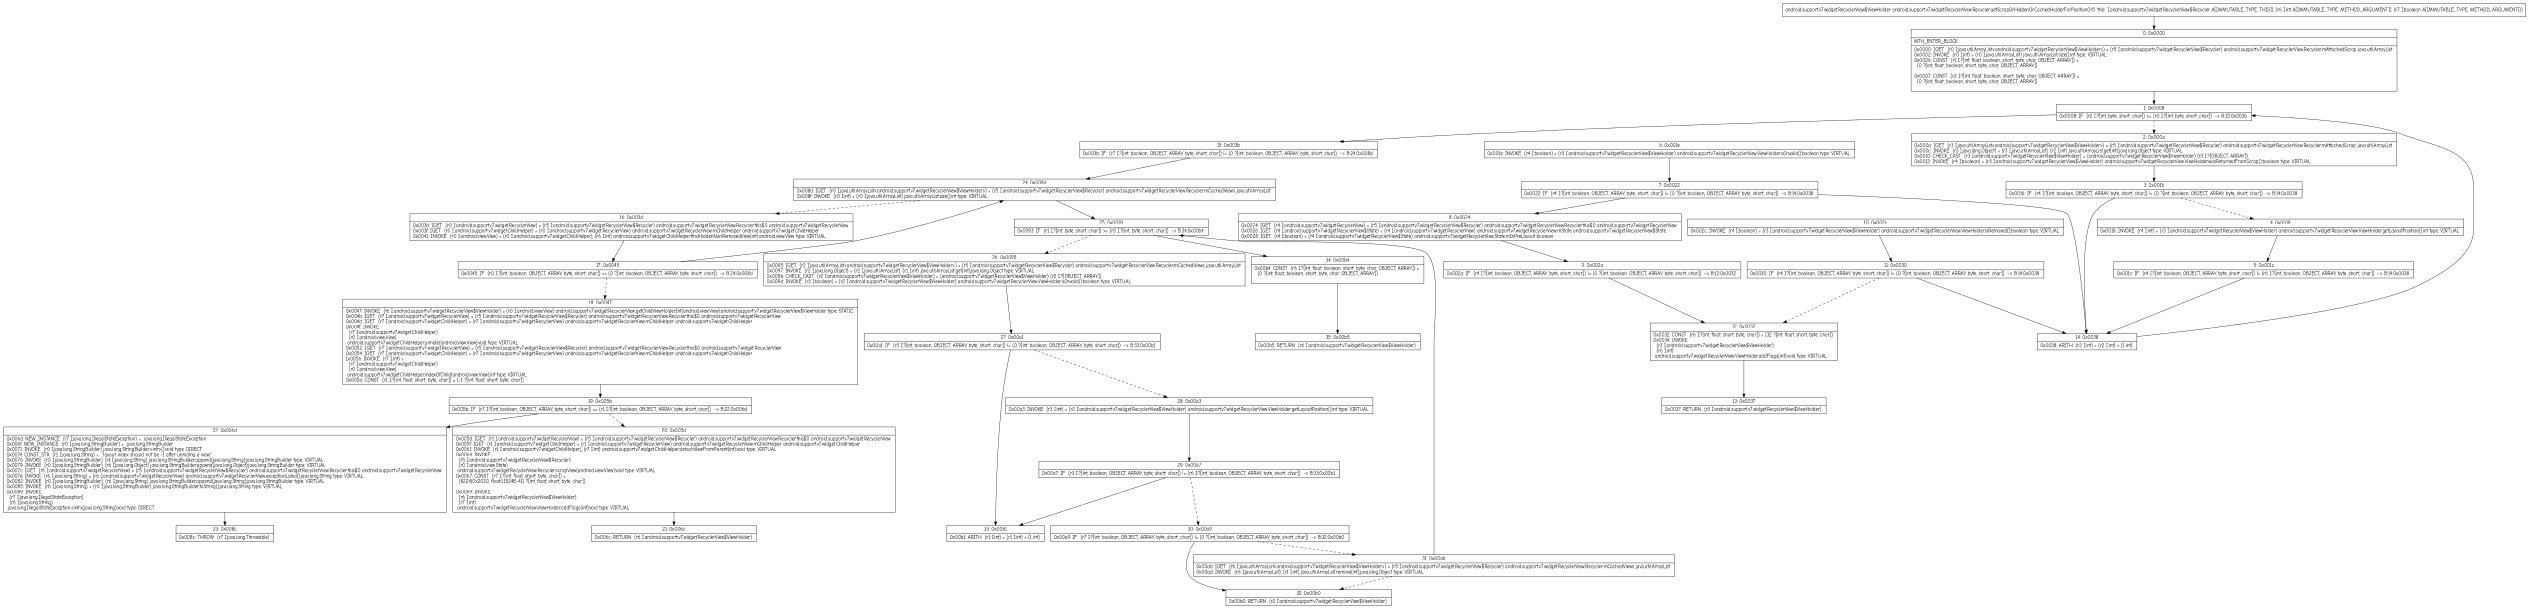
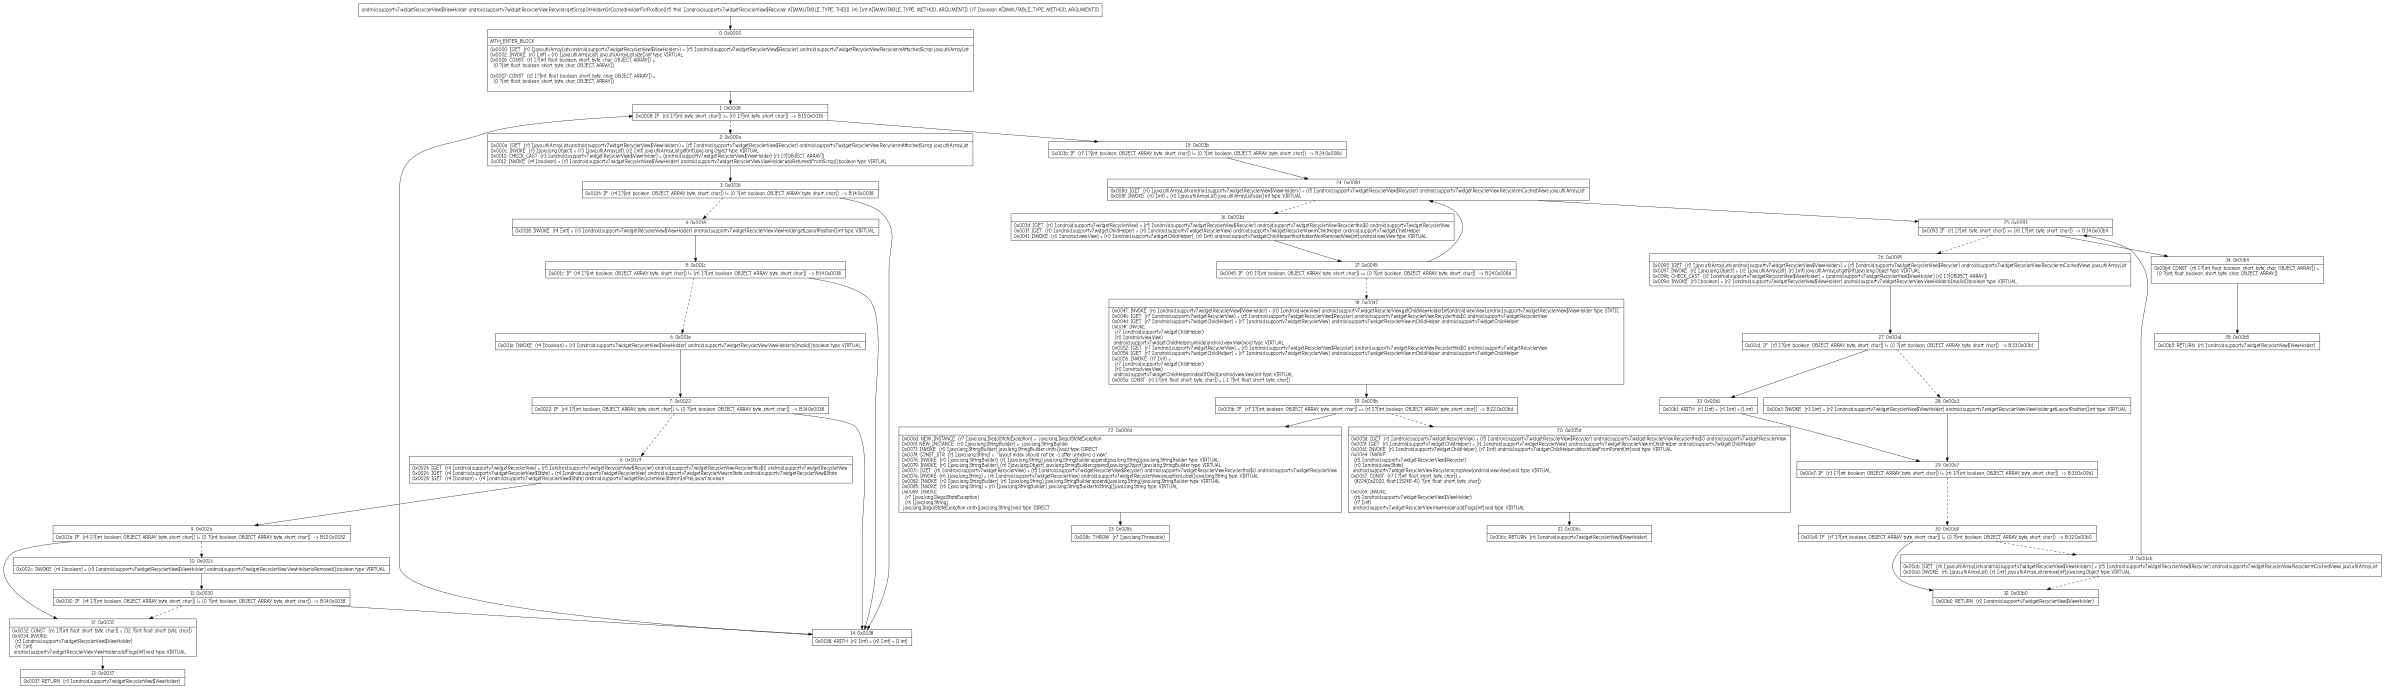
(1582, 206) -> (659, 434)
none -> (688, 304)
(376, 359) -> (1142, 359)
(1094, 501) -> (1829, 436)
none -> (202, 548)
